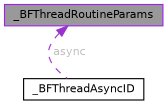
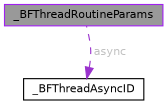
(49, 58) -> (90, 47)
